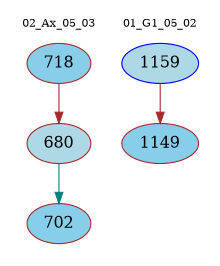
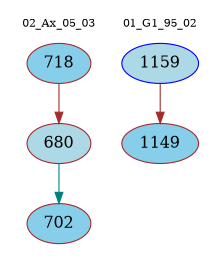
(160, 24) -> (160, 24)
